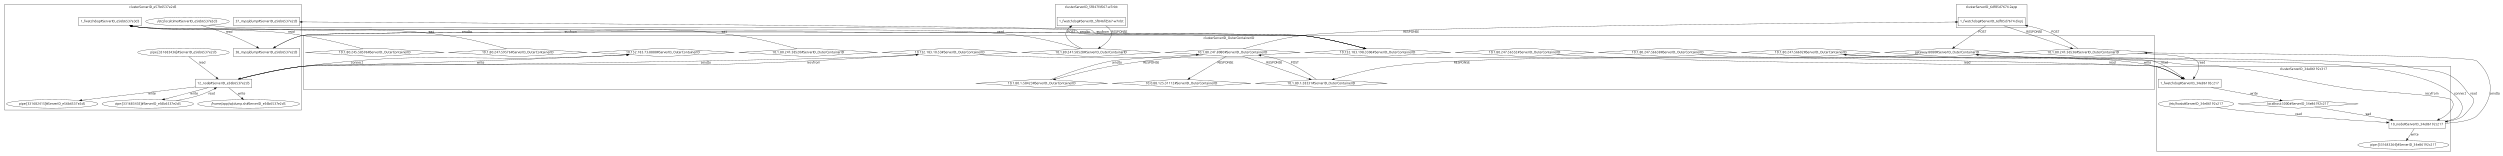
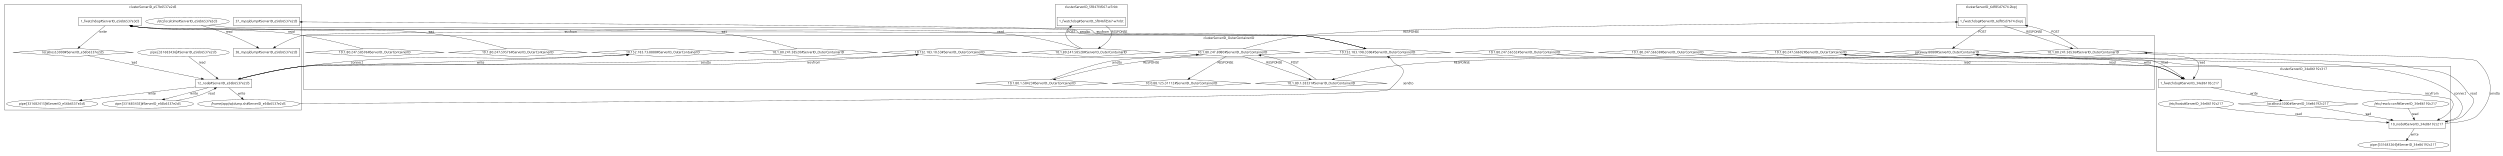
(1992, 7) -> (1992, 7)
(818, 32) -> (866, 100)
none -> (73, 52)
(375, 52) -> (375, 52)
none -> (2406, 104)
